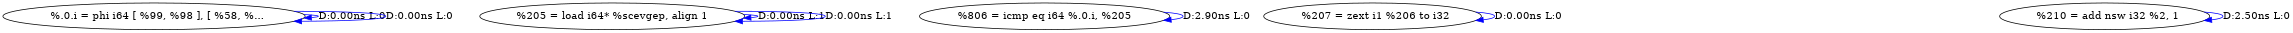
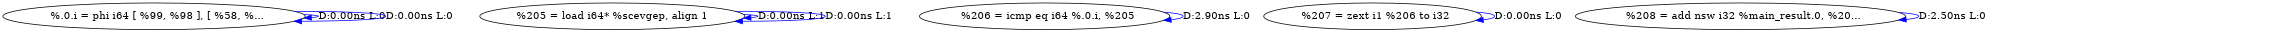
(1045, 16) -> (1045, 16)
none -> (1740, 16)
(2105, 16) -> none
